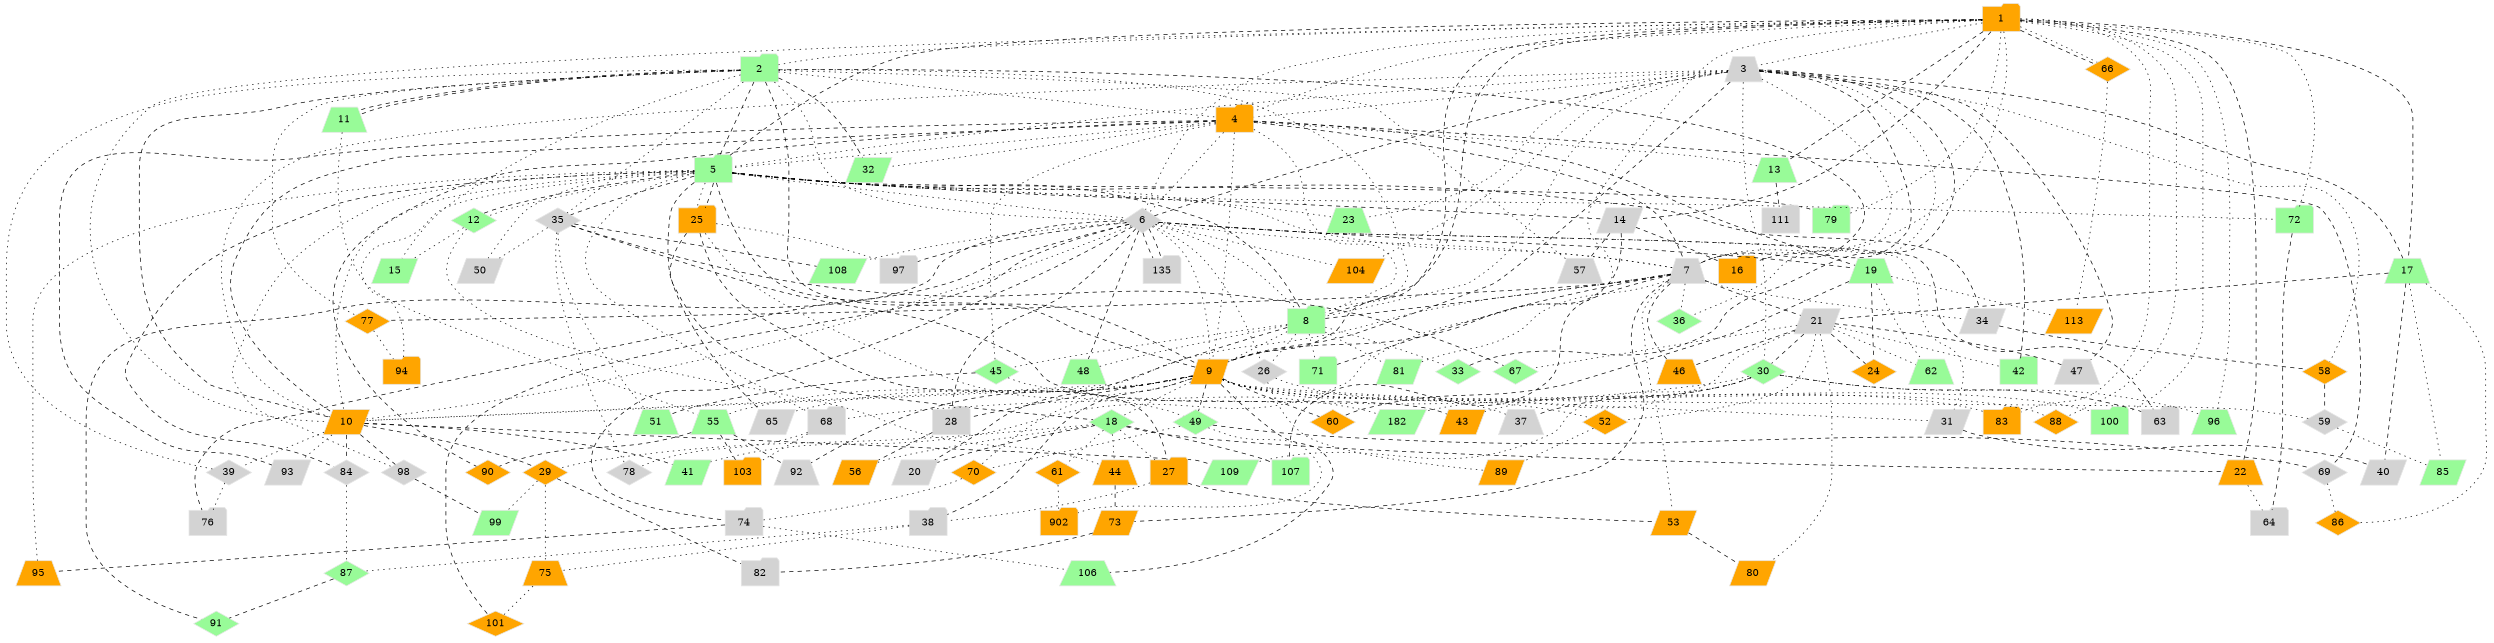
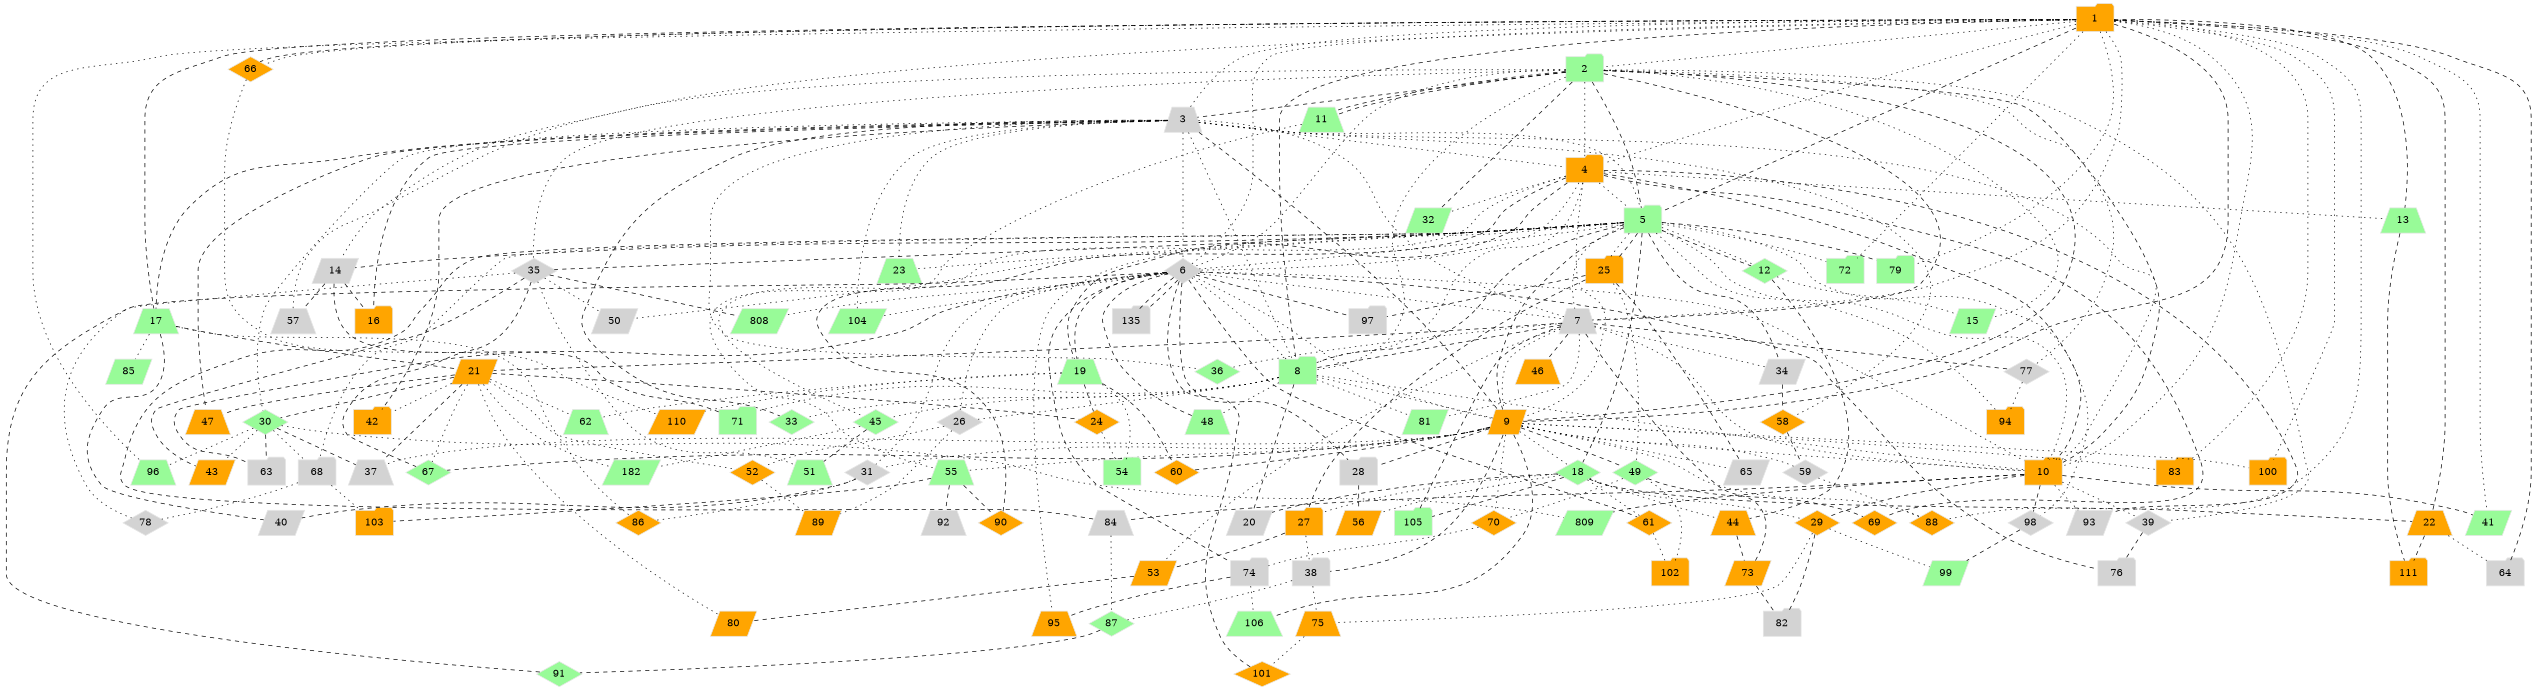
none -> (1372, 96)
(1452, 127) -> (1183, 195)
(1485, 157) -> none
(1836, 166) -> (1184, 50)
(1781, 220) -> (2409, 573)
(799, 238) -> (1476, 298)
(838, 271) -> (760, 321)
(1356, 271) -> (858, 321)
(368, 321) -> (2026, 372)
(1817, 321) -> (475, 372)
(2074, 321) -> (677, 422)
(1363, 344) -> (1512, 356)
(1745, 347) -> (423, 422)
(2019, 372) -> (372, 422)
(2077, 372) -> (208, 422)
(2283, 372) -> (2531, 116)
(721, 382) -> (1847, 419)
(976, 398) -> (995, 457)
(346, 422) -> (2043, 472)
(1947, 422) -> (867, 472)
(2110, 422) -> (2268, 472)
none -> (1670, 427)
none -> (1389, 434)
(2382, 447) -> (1869, 497)
(346, 472) -> (1111, 523)
none -> (1122, 472)
(1230, 472) -> (1585, 523)
(1291, 472) -> (1413, 523)
(2325, 472) -> (1875, 523)
(219, 497) -> (2134, 547)
(2331, 498) -> (757, 504)
(1059, 523) -> (1670, 573)
none -> (2419, 548)
